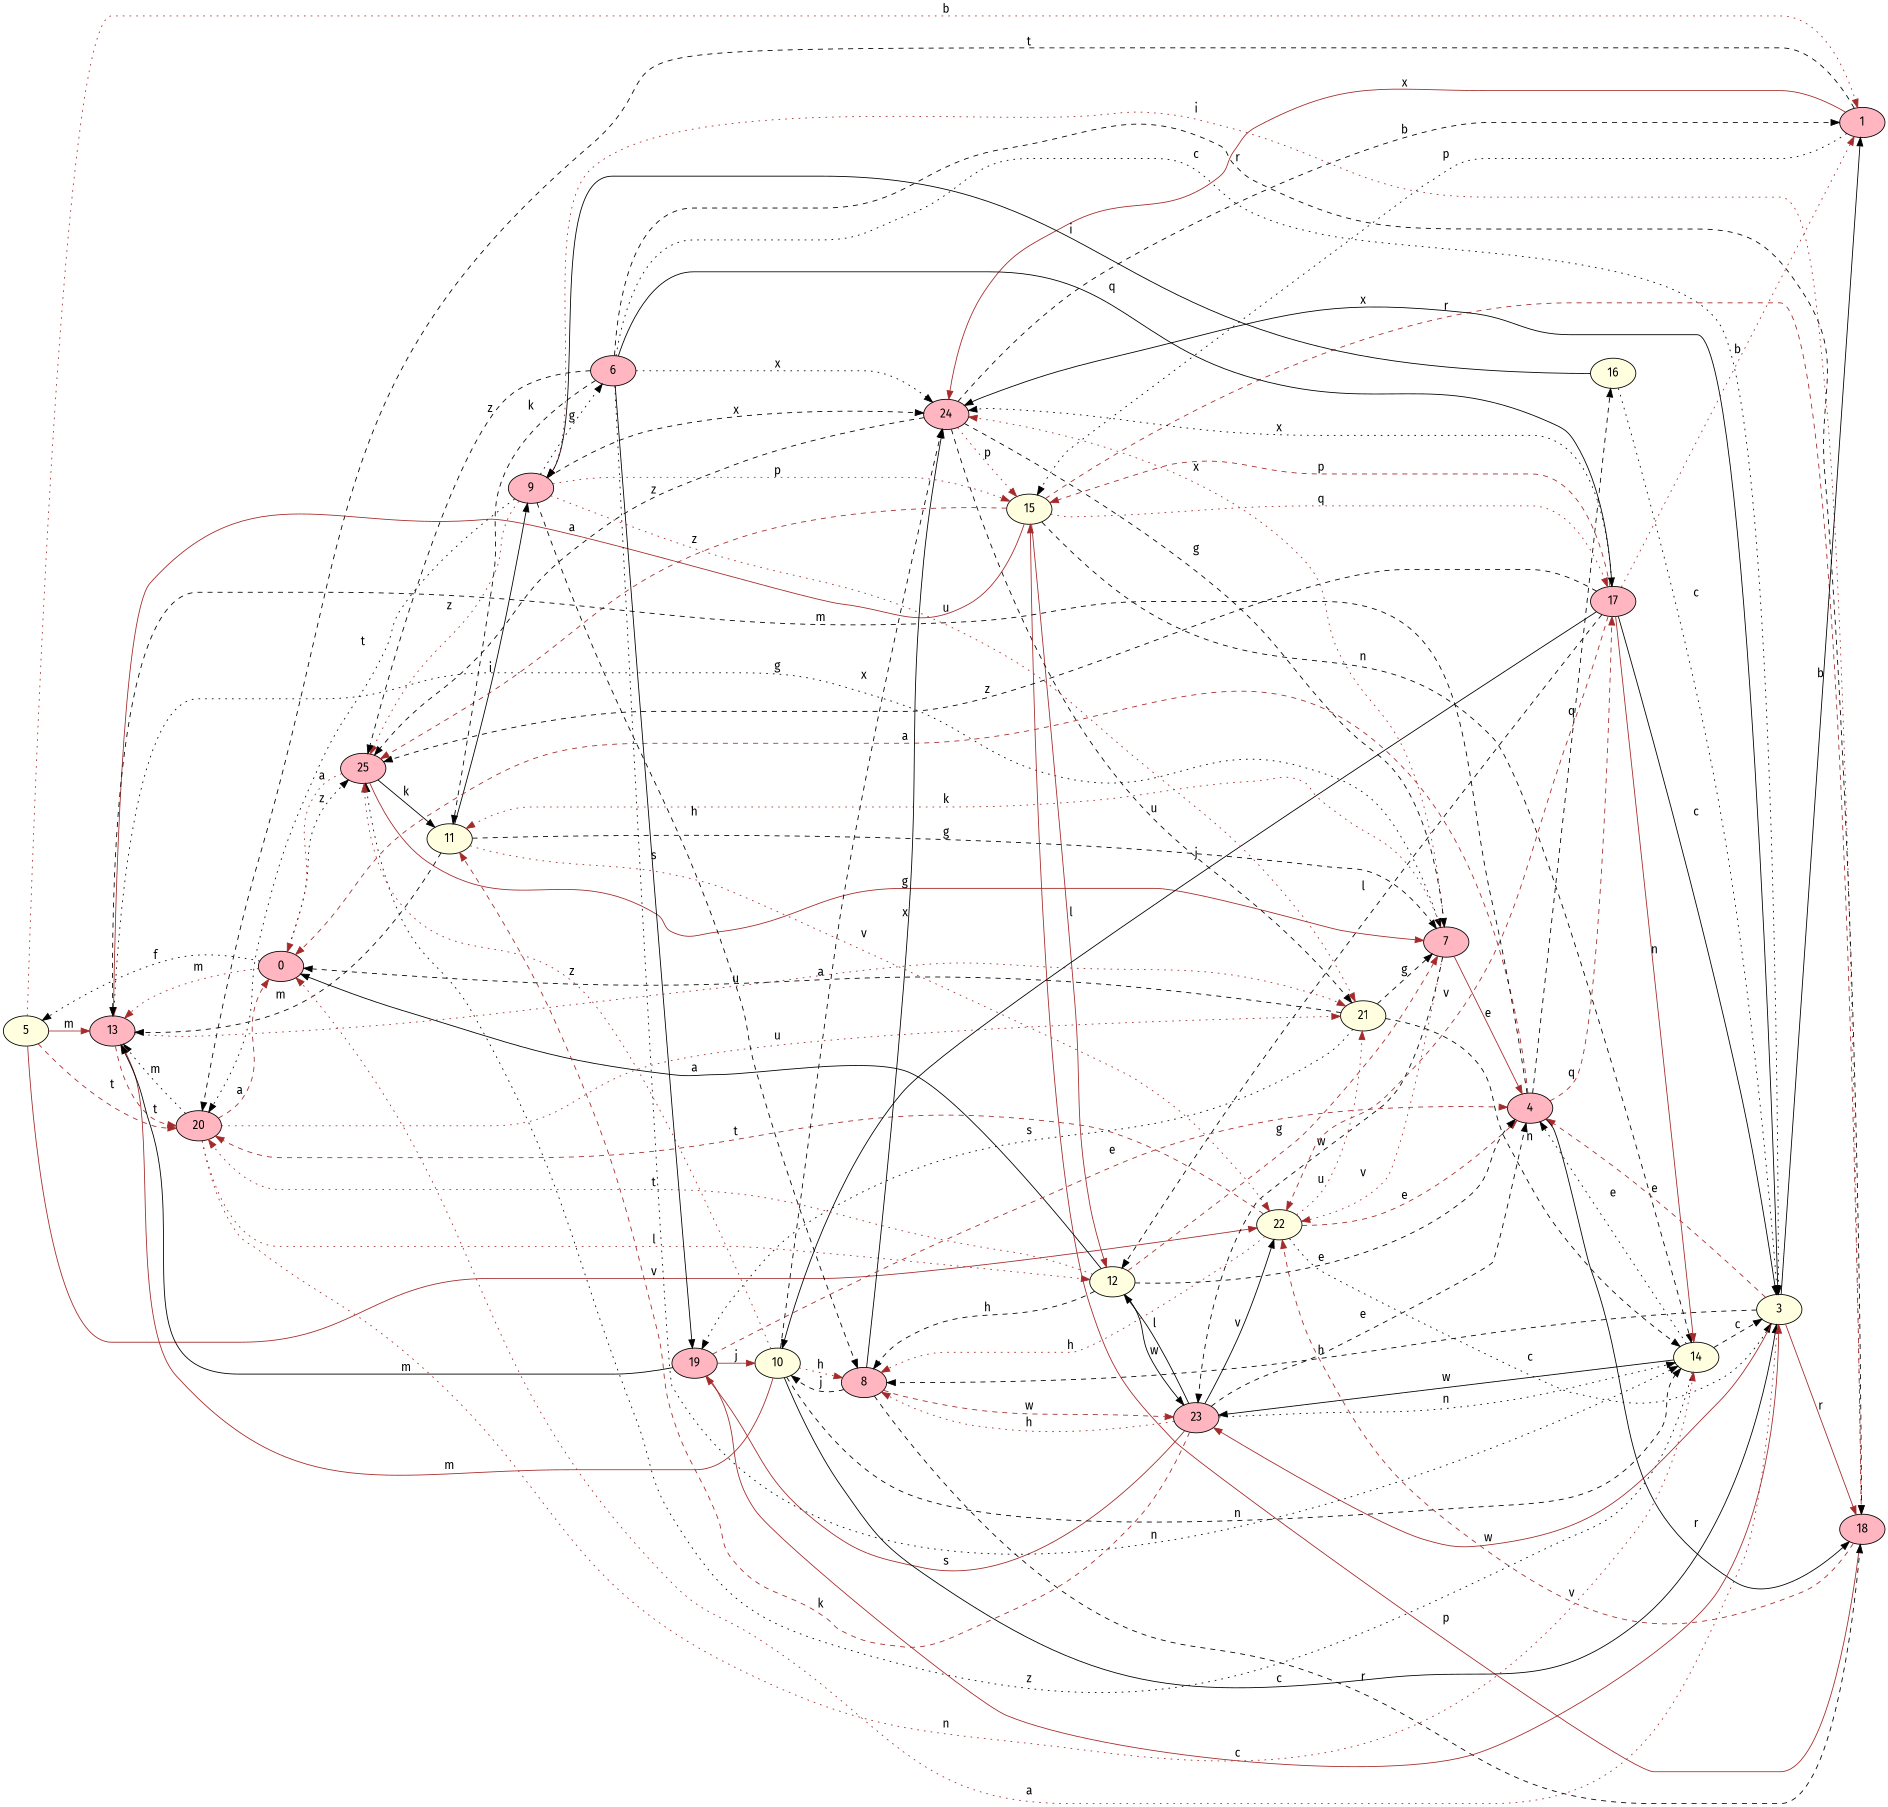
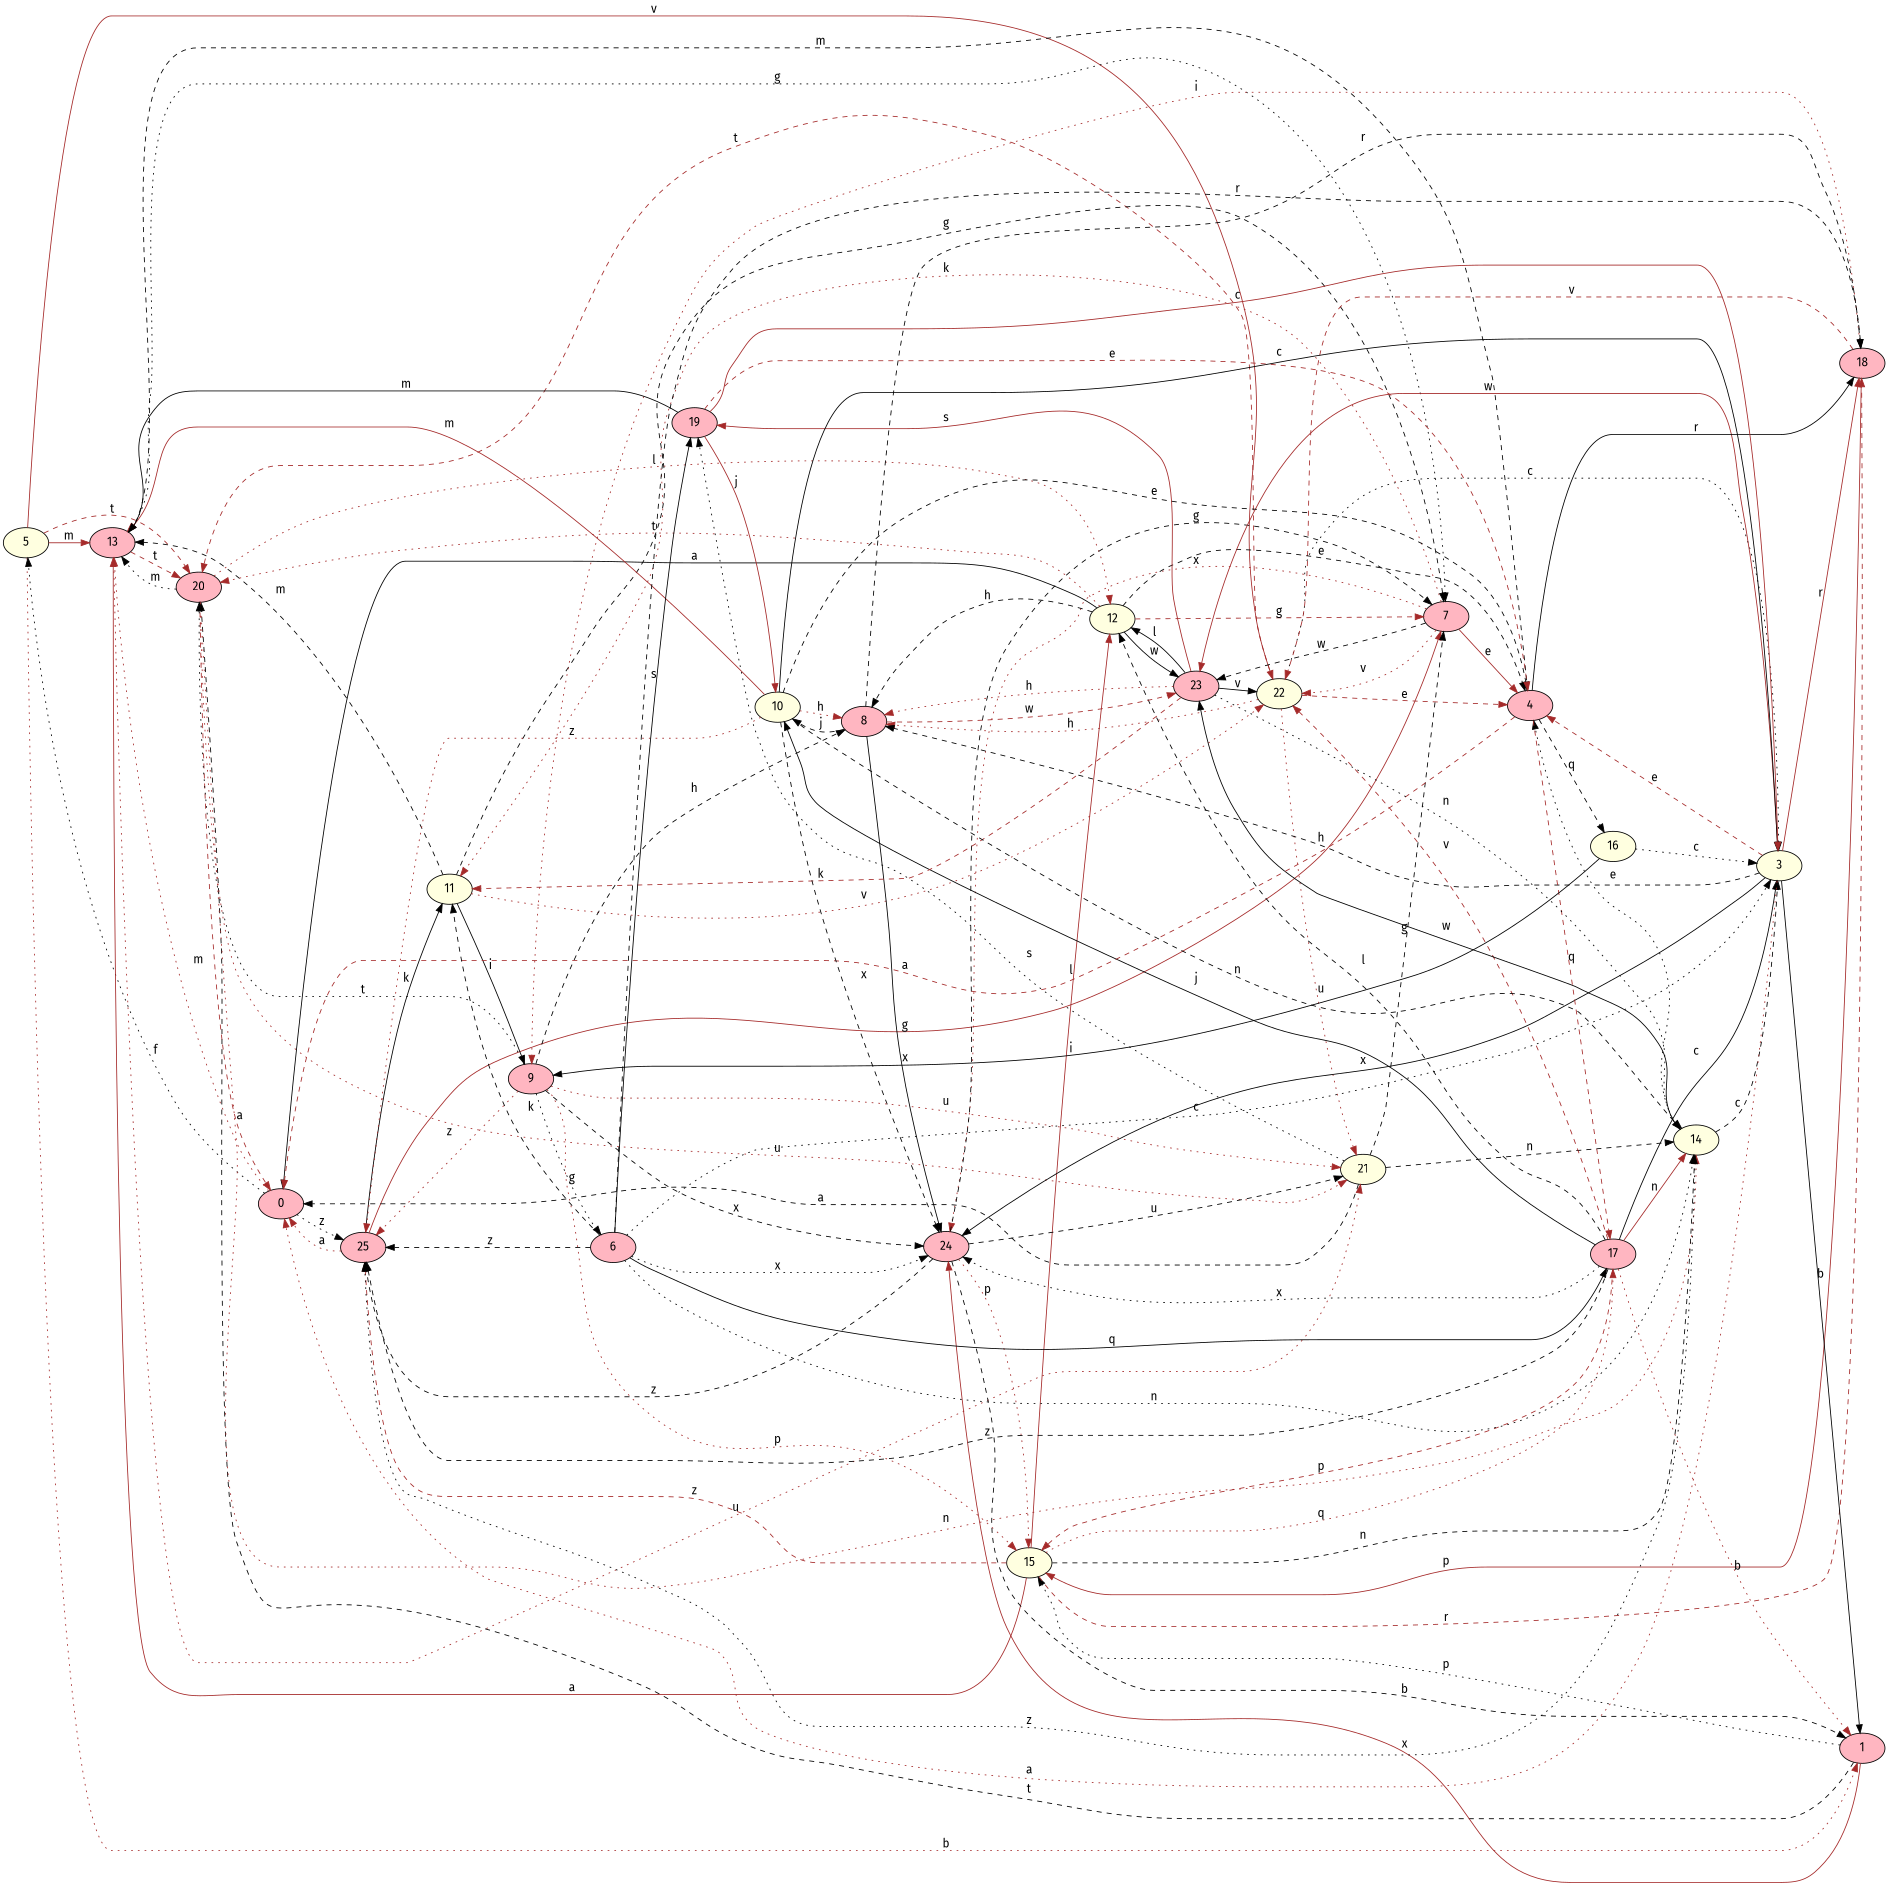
(1413, 1307) -> (1144, 497)
